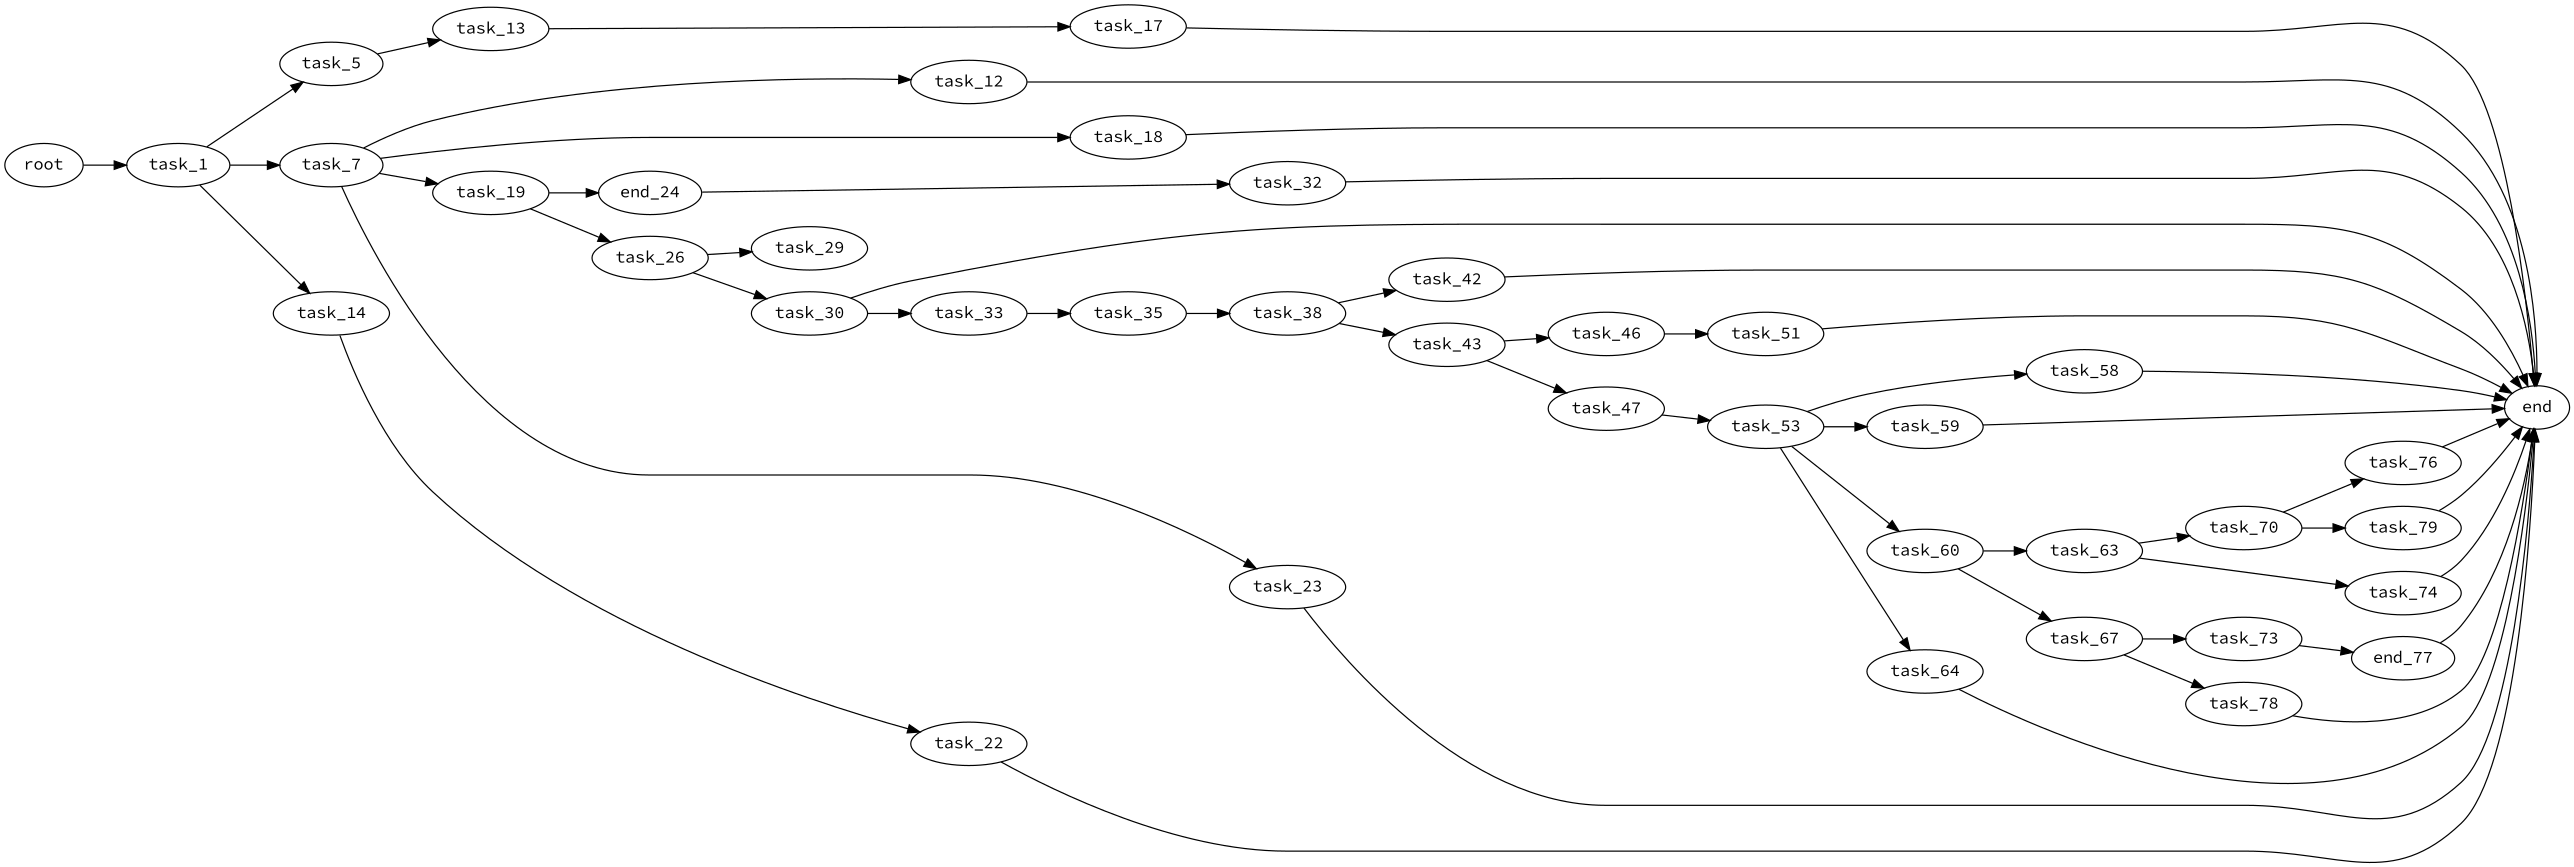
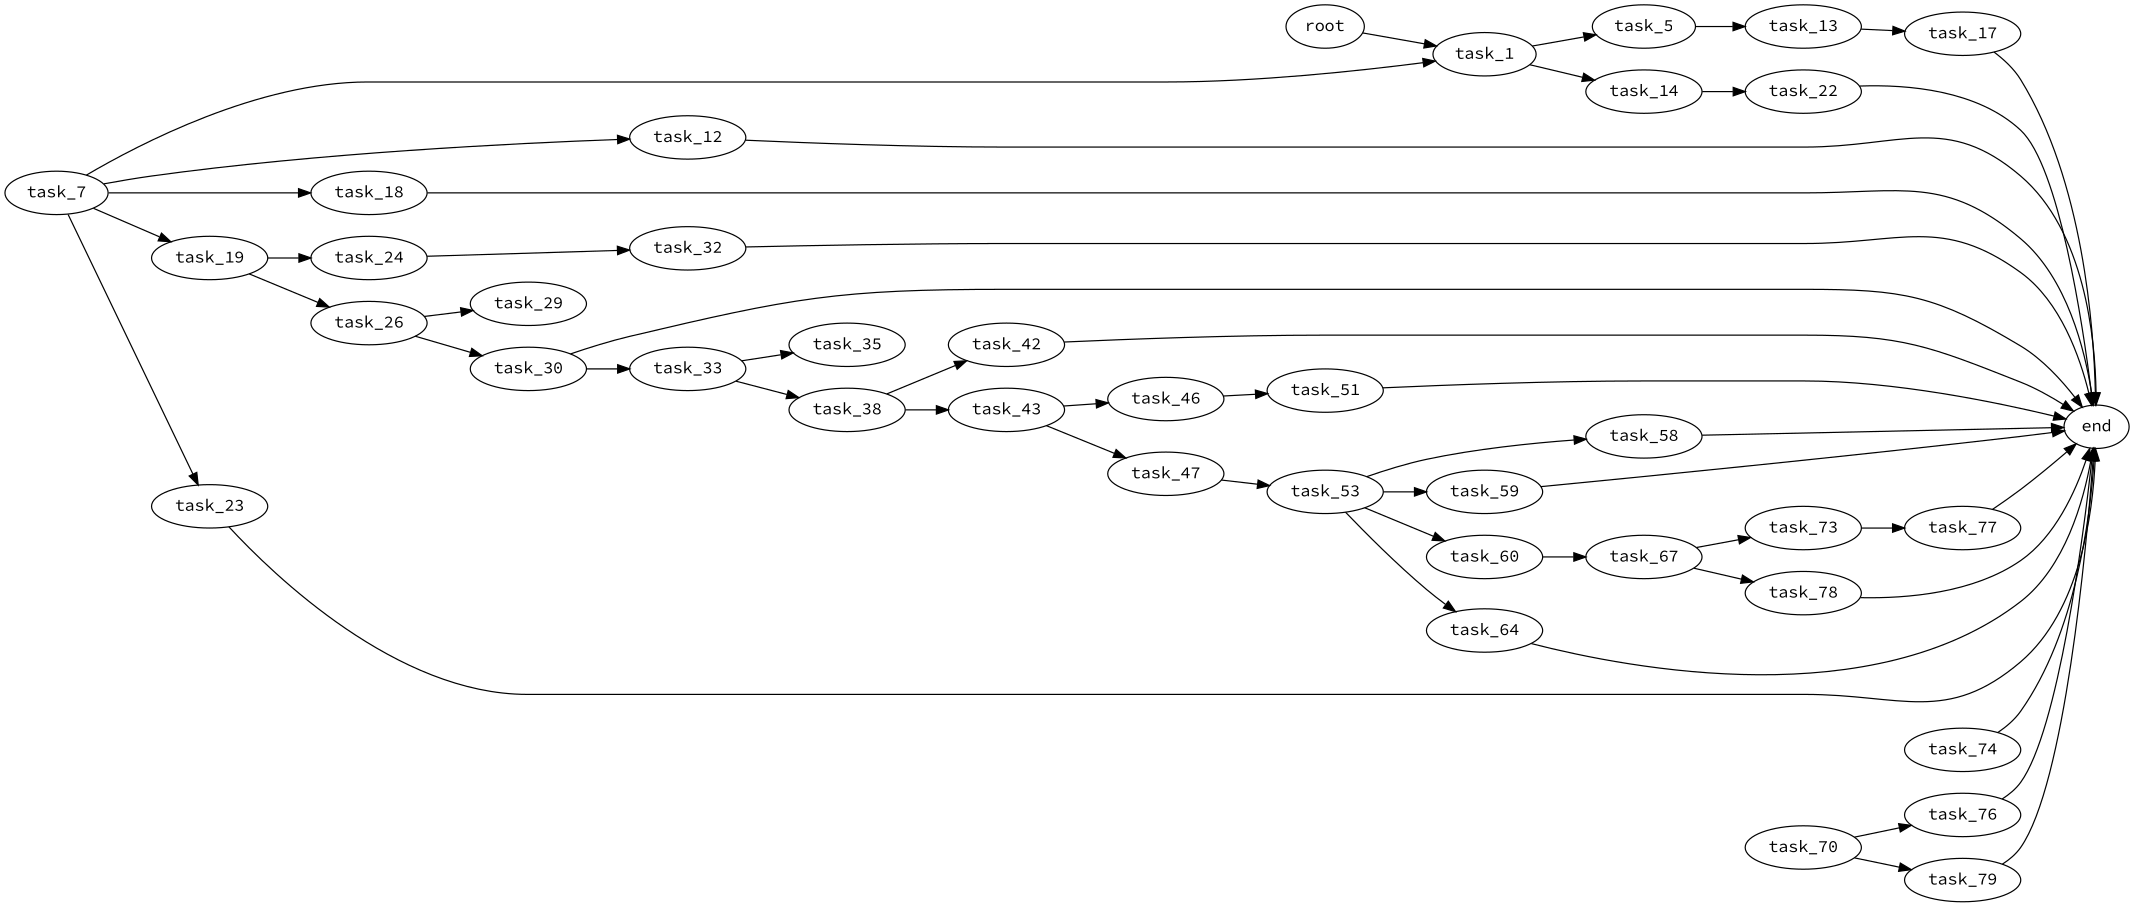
(249, 165) -> (746, 82)
(650, 193) -> (369, 258)
(1202, 313) -> (761, 388)
(2084, 551) -> none
(2403, 658) -> (1963, 528)
